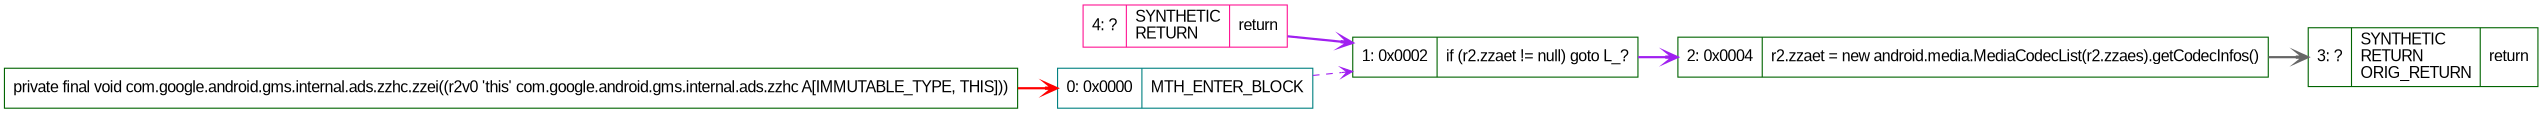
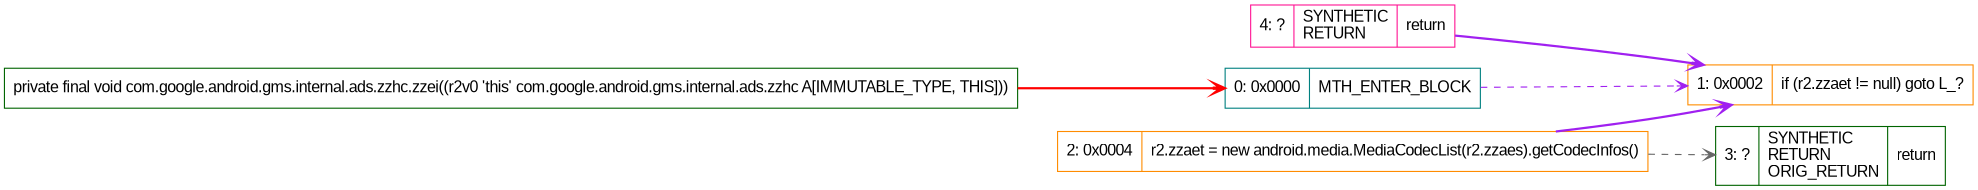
(1495, 57) -> (1830, 85)
(1652, 57) -> (1638, 121)
(1973, 57) -> (1353, 151)
(2283, 57) -> (1676, 154)
